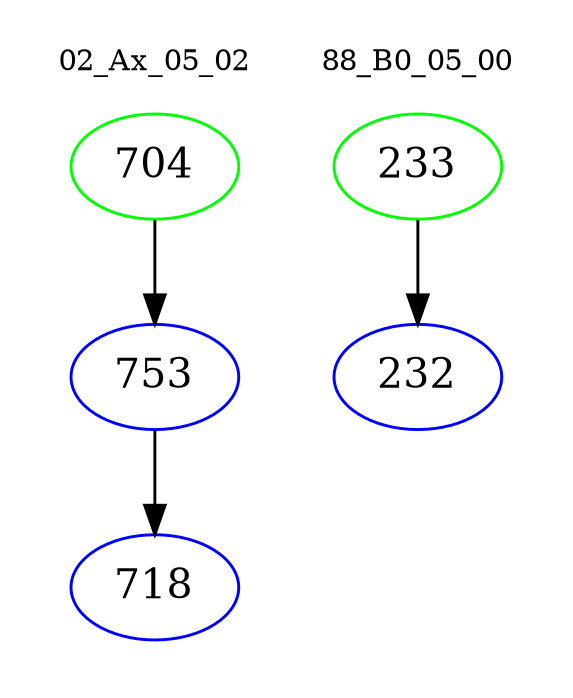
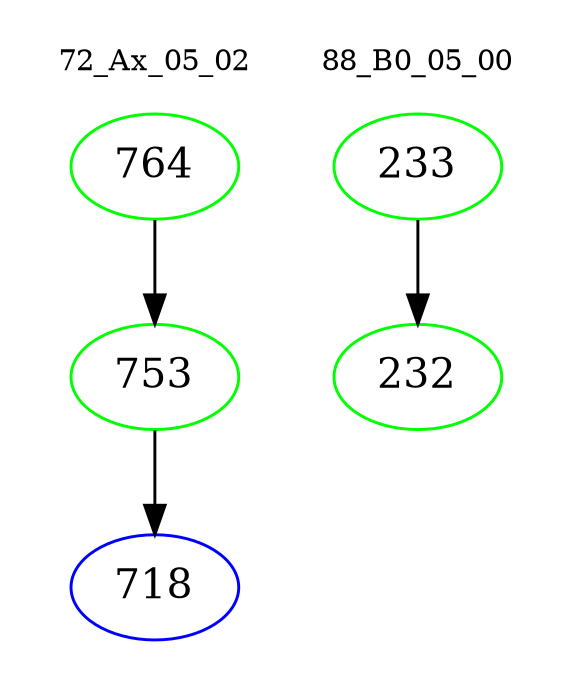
(155, 63) -> (155, 63)
(155, 167) -> (155, 167)
(155, 377) -> (155, 377)
(418, 377) -> (418, 377)
